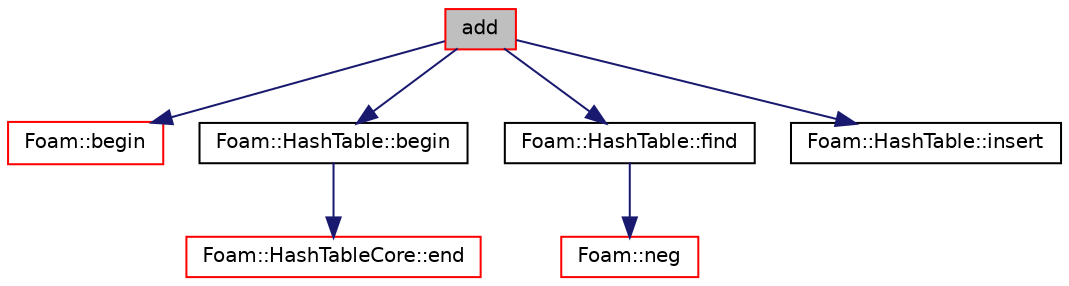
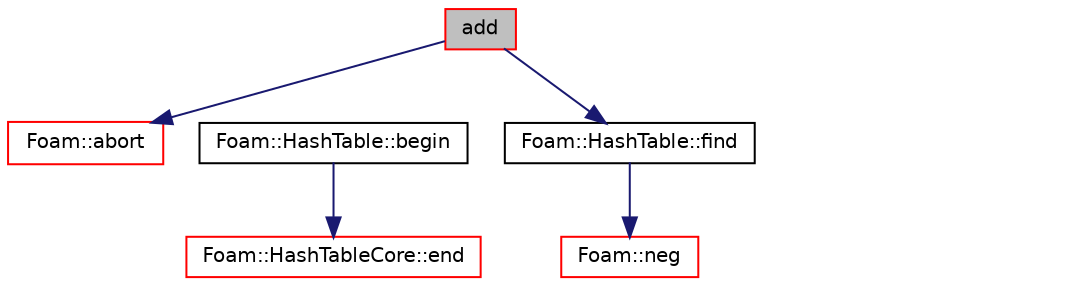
(415, 80) -> none
(86, 143) -> (86, 143)
(926, 143) -> none
